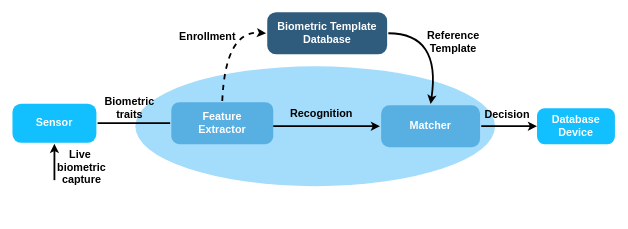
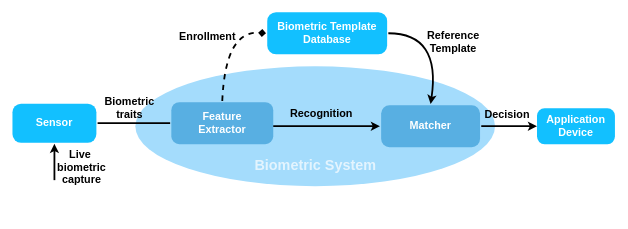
(257, 33) -> (257, 33)
(327, 33) -> (327, 33)
(576, 126) -> (576, 126)
none -> (315, 165)
